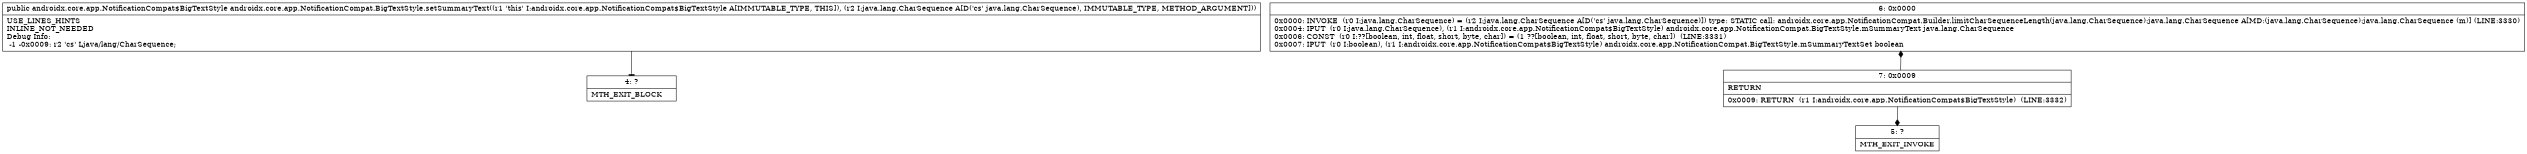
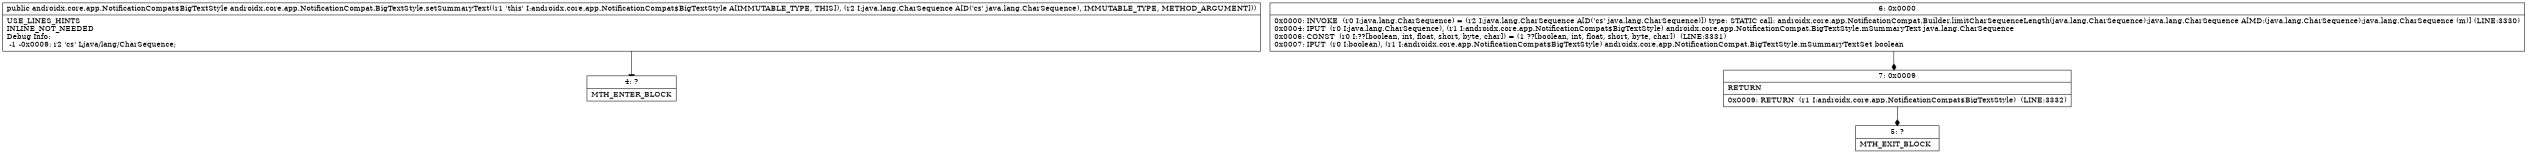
(1901, 64) -> (1894, 57)
(627, 94) -> (632, 94)
(1897, 144) -> (1896, 144)
